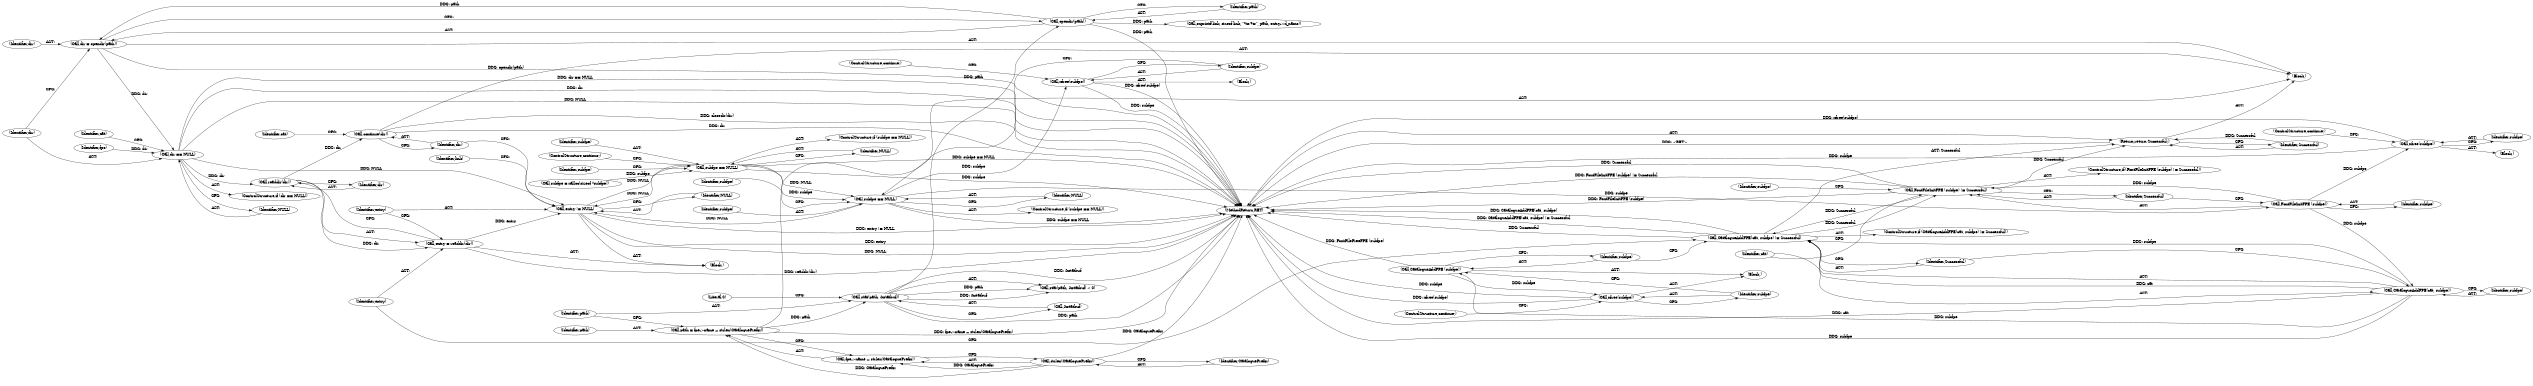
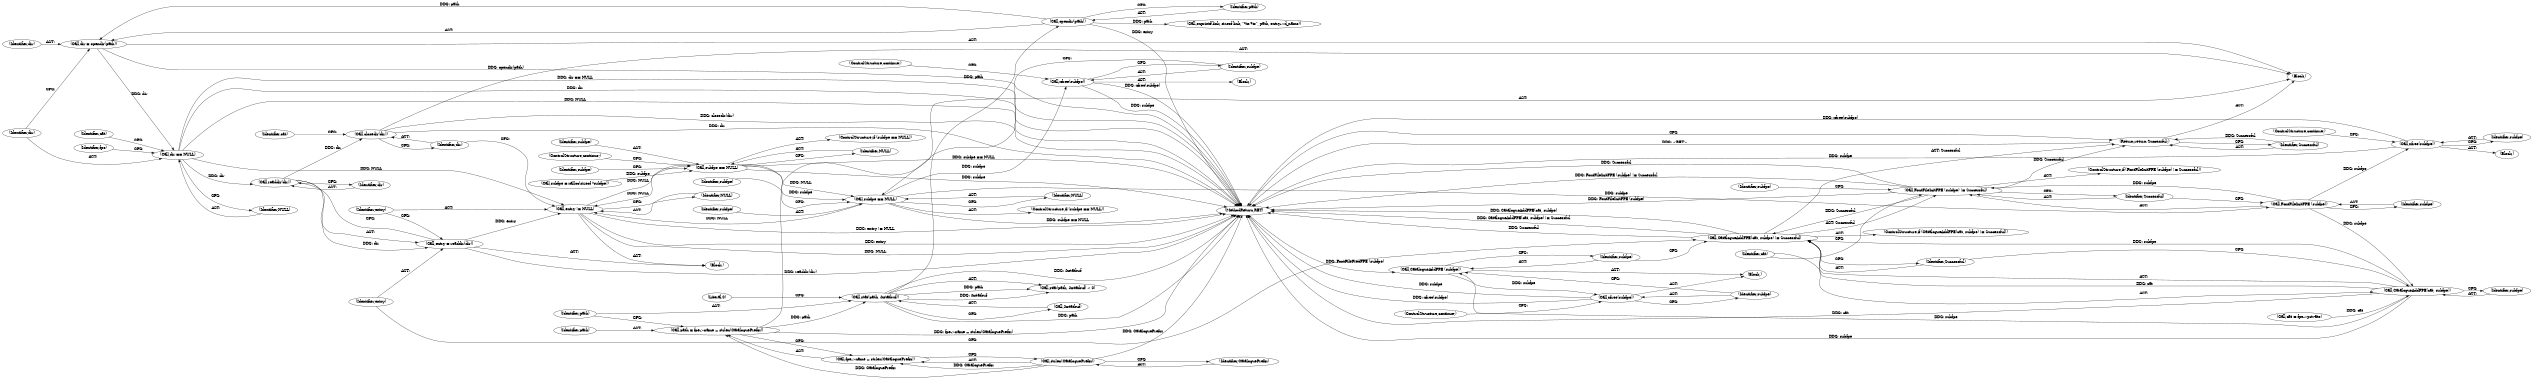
(569, 19) -> none
(1142, 32) -> (1142, 32)
(1674, 133) -> (1674, 133)
(371, 134) -> (371, 134)
(139, 149) -> (139, 149)
(450, 159) -> none
(275, 196) -> none
(1840, 223) -> (1840, 223)
(1332, 245) -> (1315, 259)
none -> (2299, 317)
